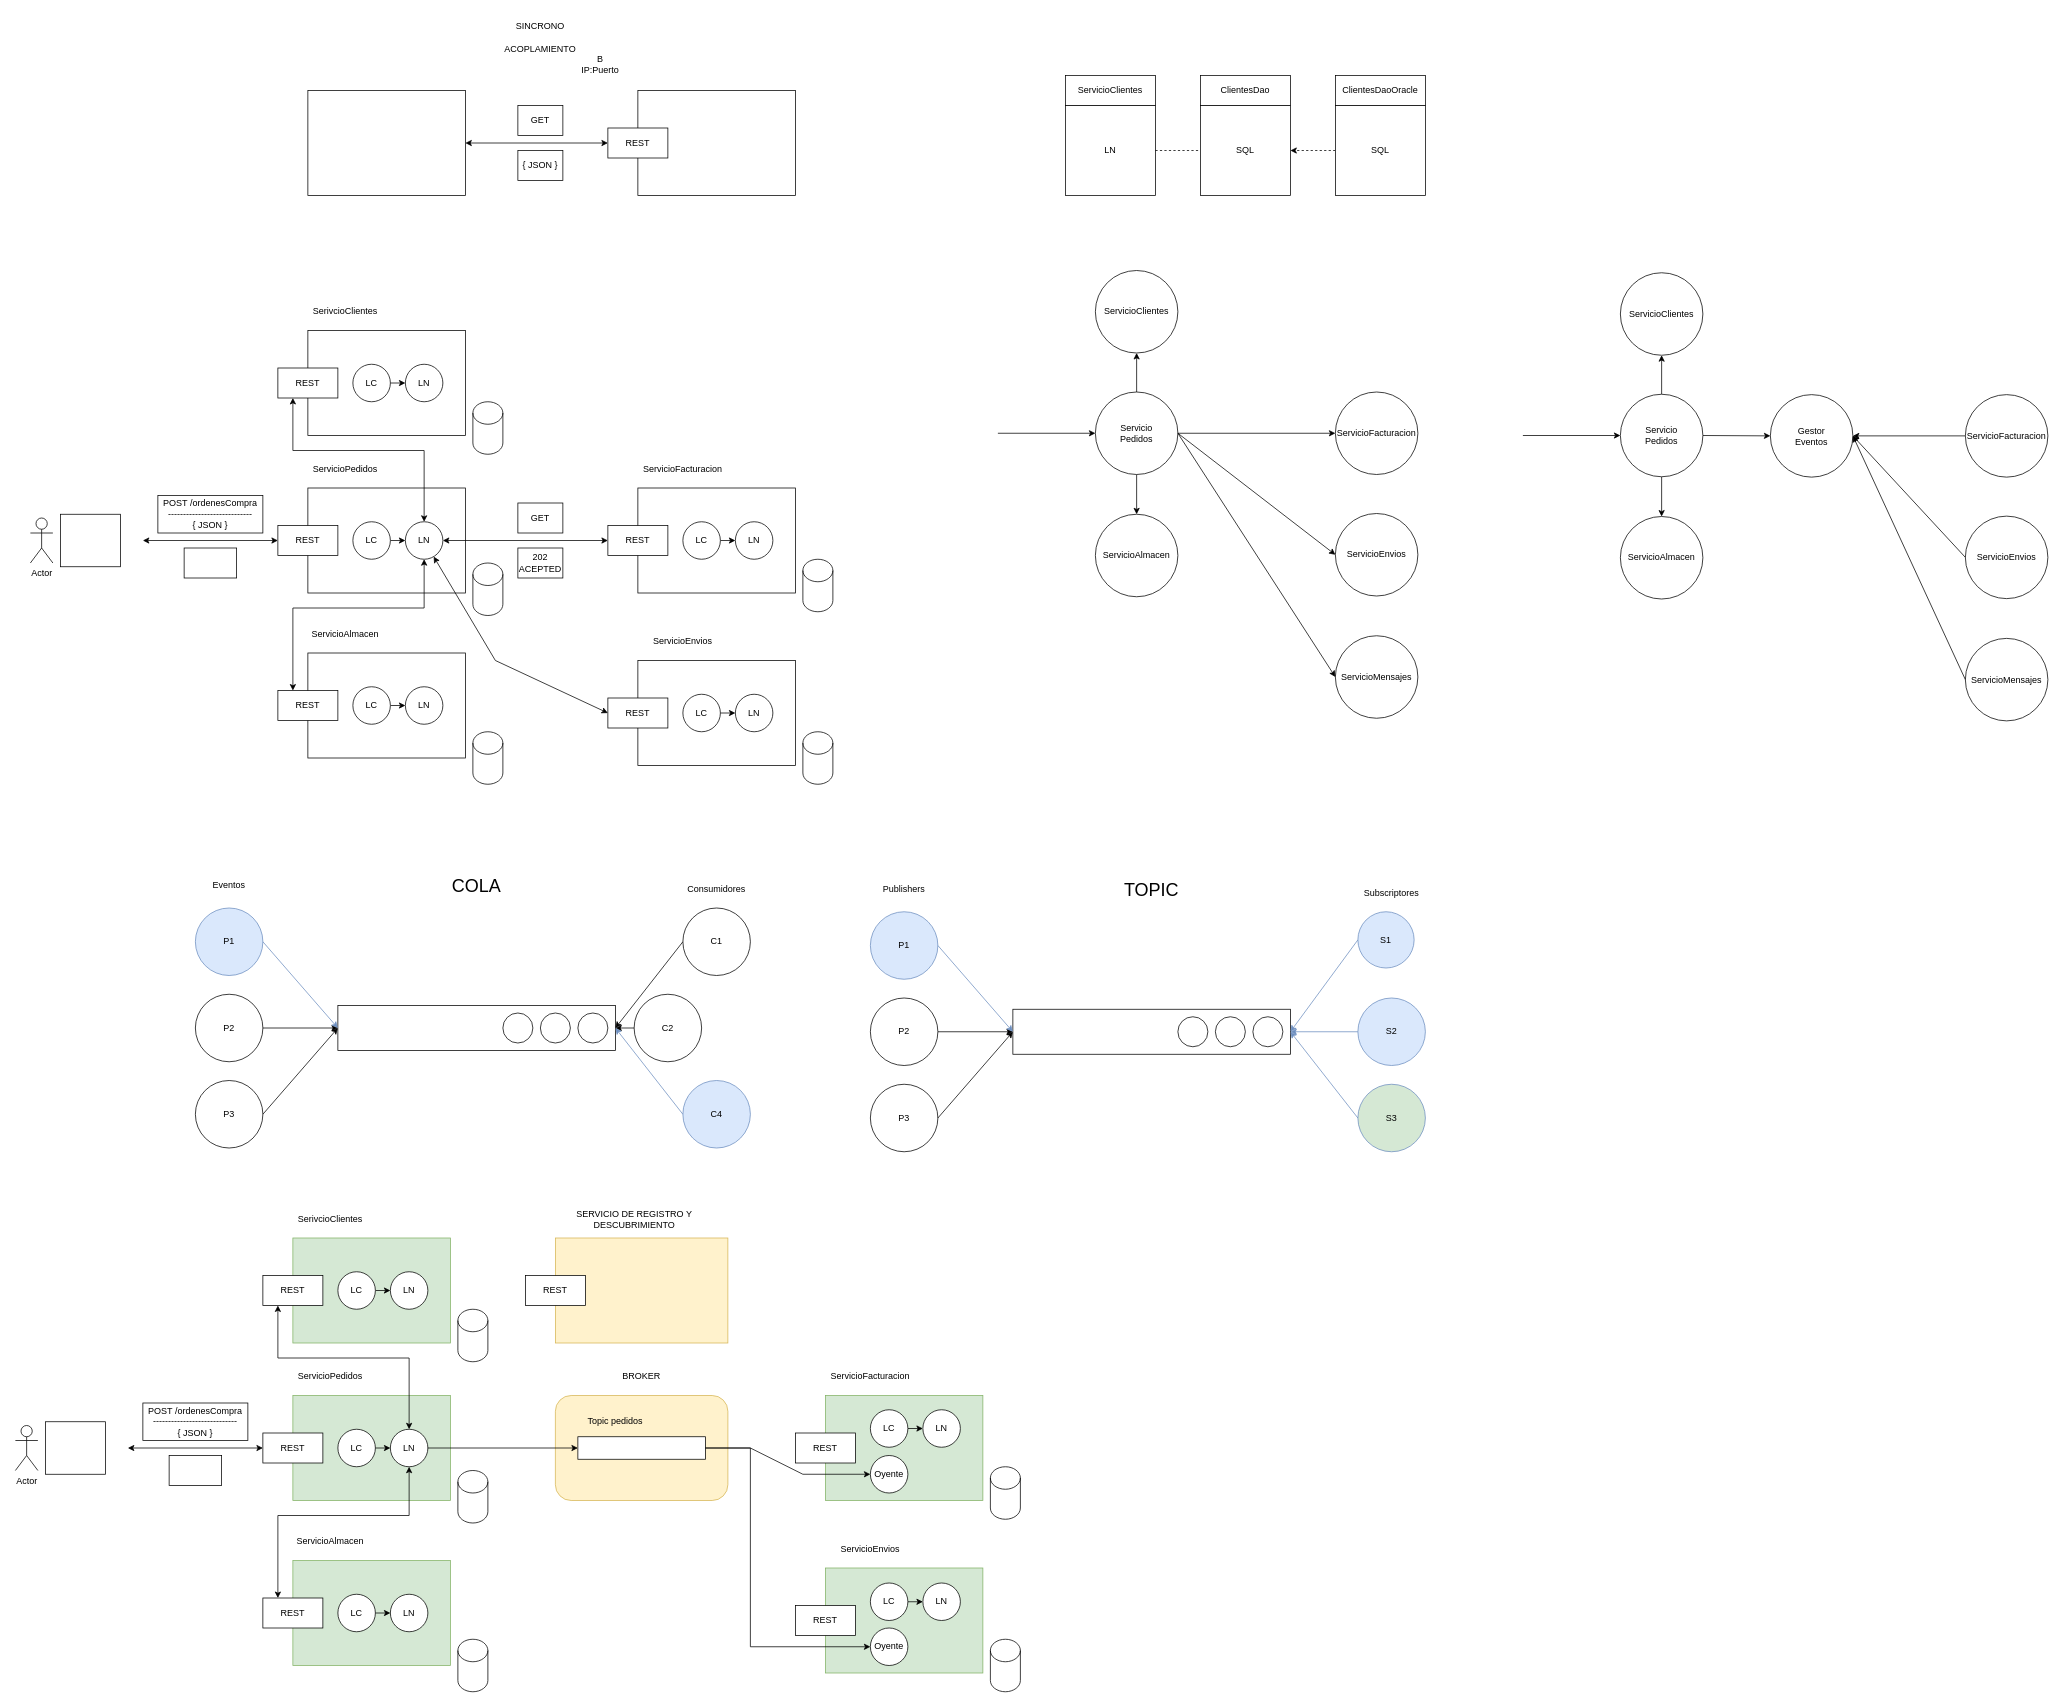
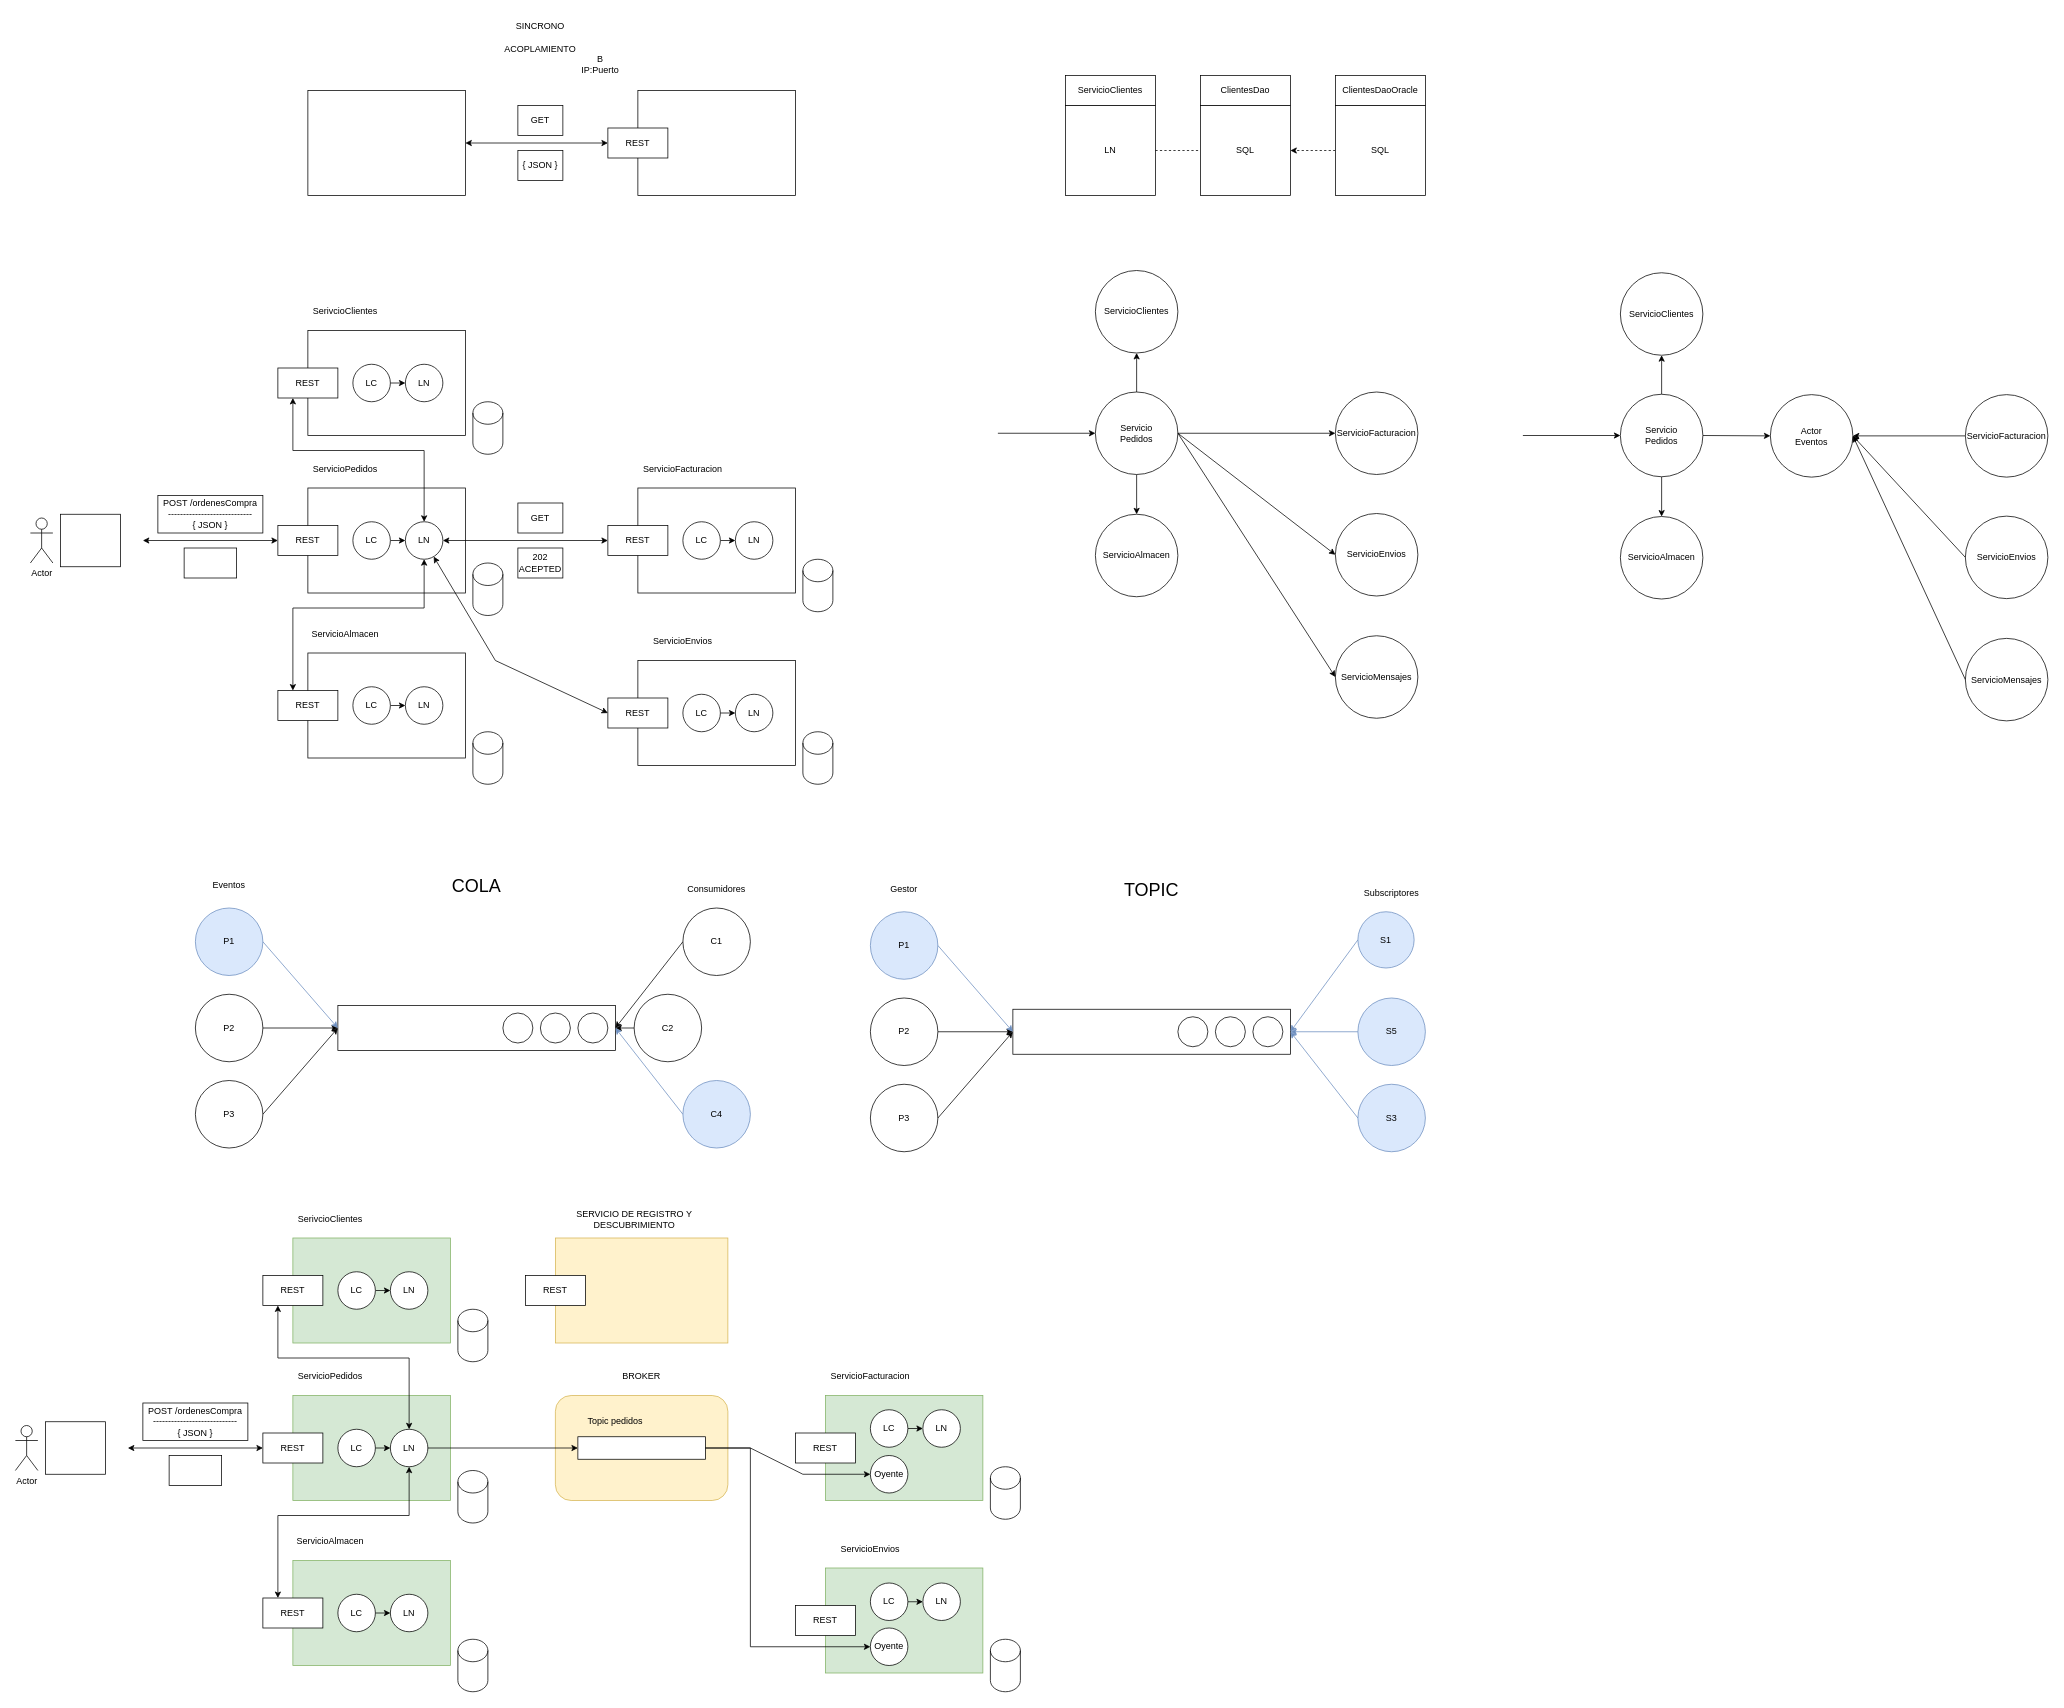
(1812, 436) -> (1812, 436)
(904, 889) -> (904, 889)
(1392, 1032) -> (1392, 1032)
(1392, 1118) -> (1392, 1118)
